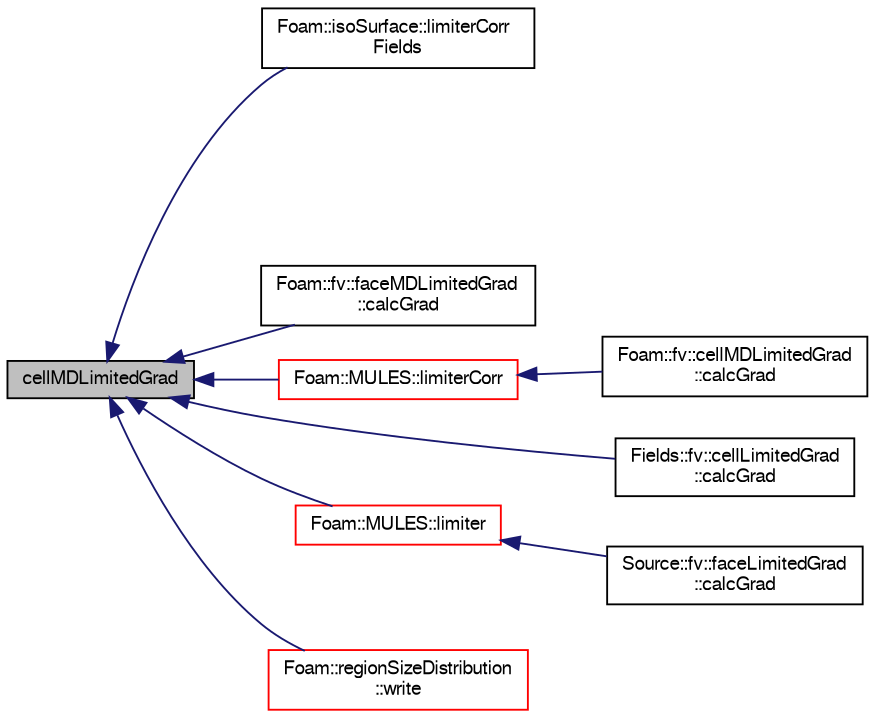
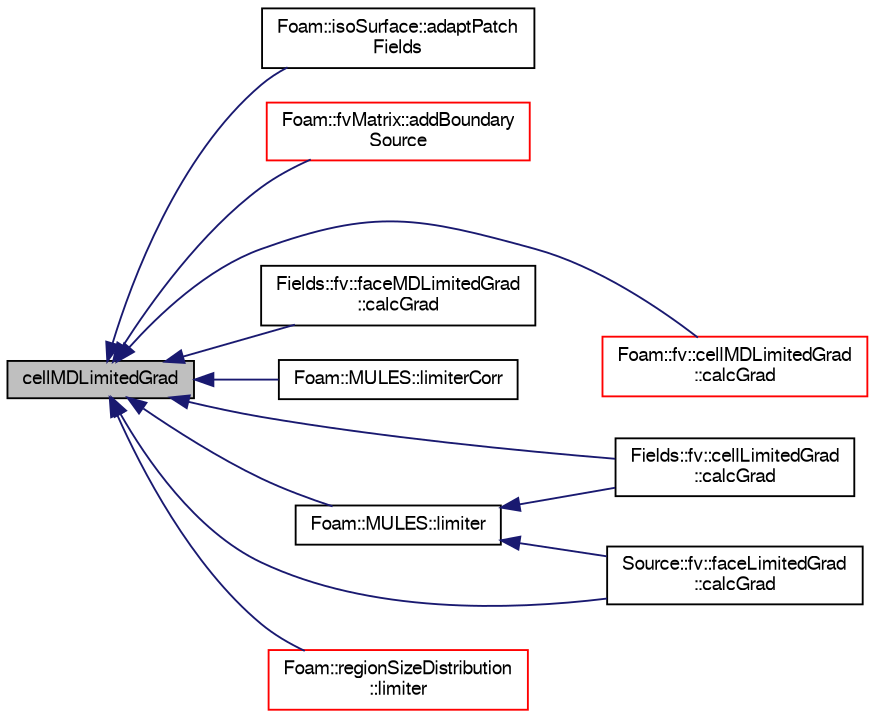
(398, 38) -> (398, 38)
none -> (398, 132)
(398, 296) -> (398, 296)
(735, 367) -> (735, 367)
(570, 373) -> (408, 222)
(398, 380) -> (398, 380)
none -> (567, 496)
(398, 525) -> (398, 525)
none -> (329, 586)
(398, 680) -> (398, 680)
